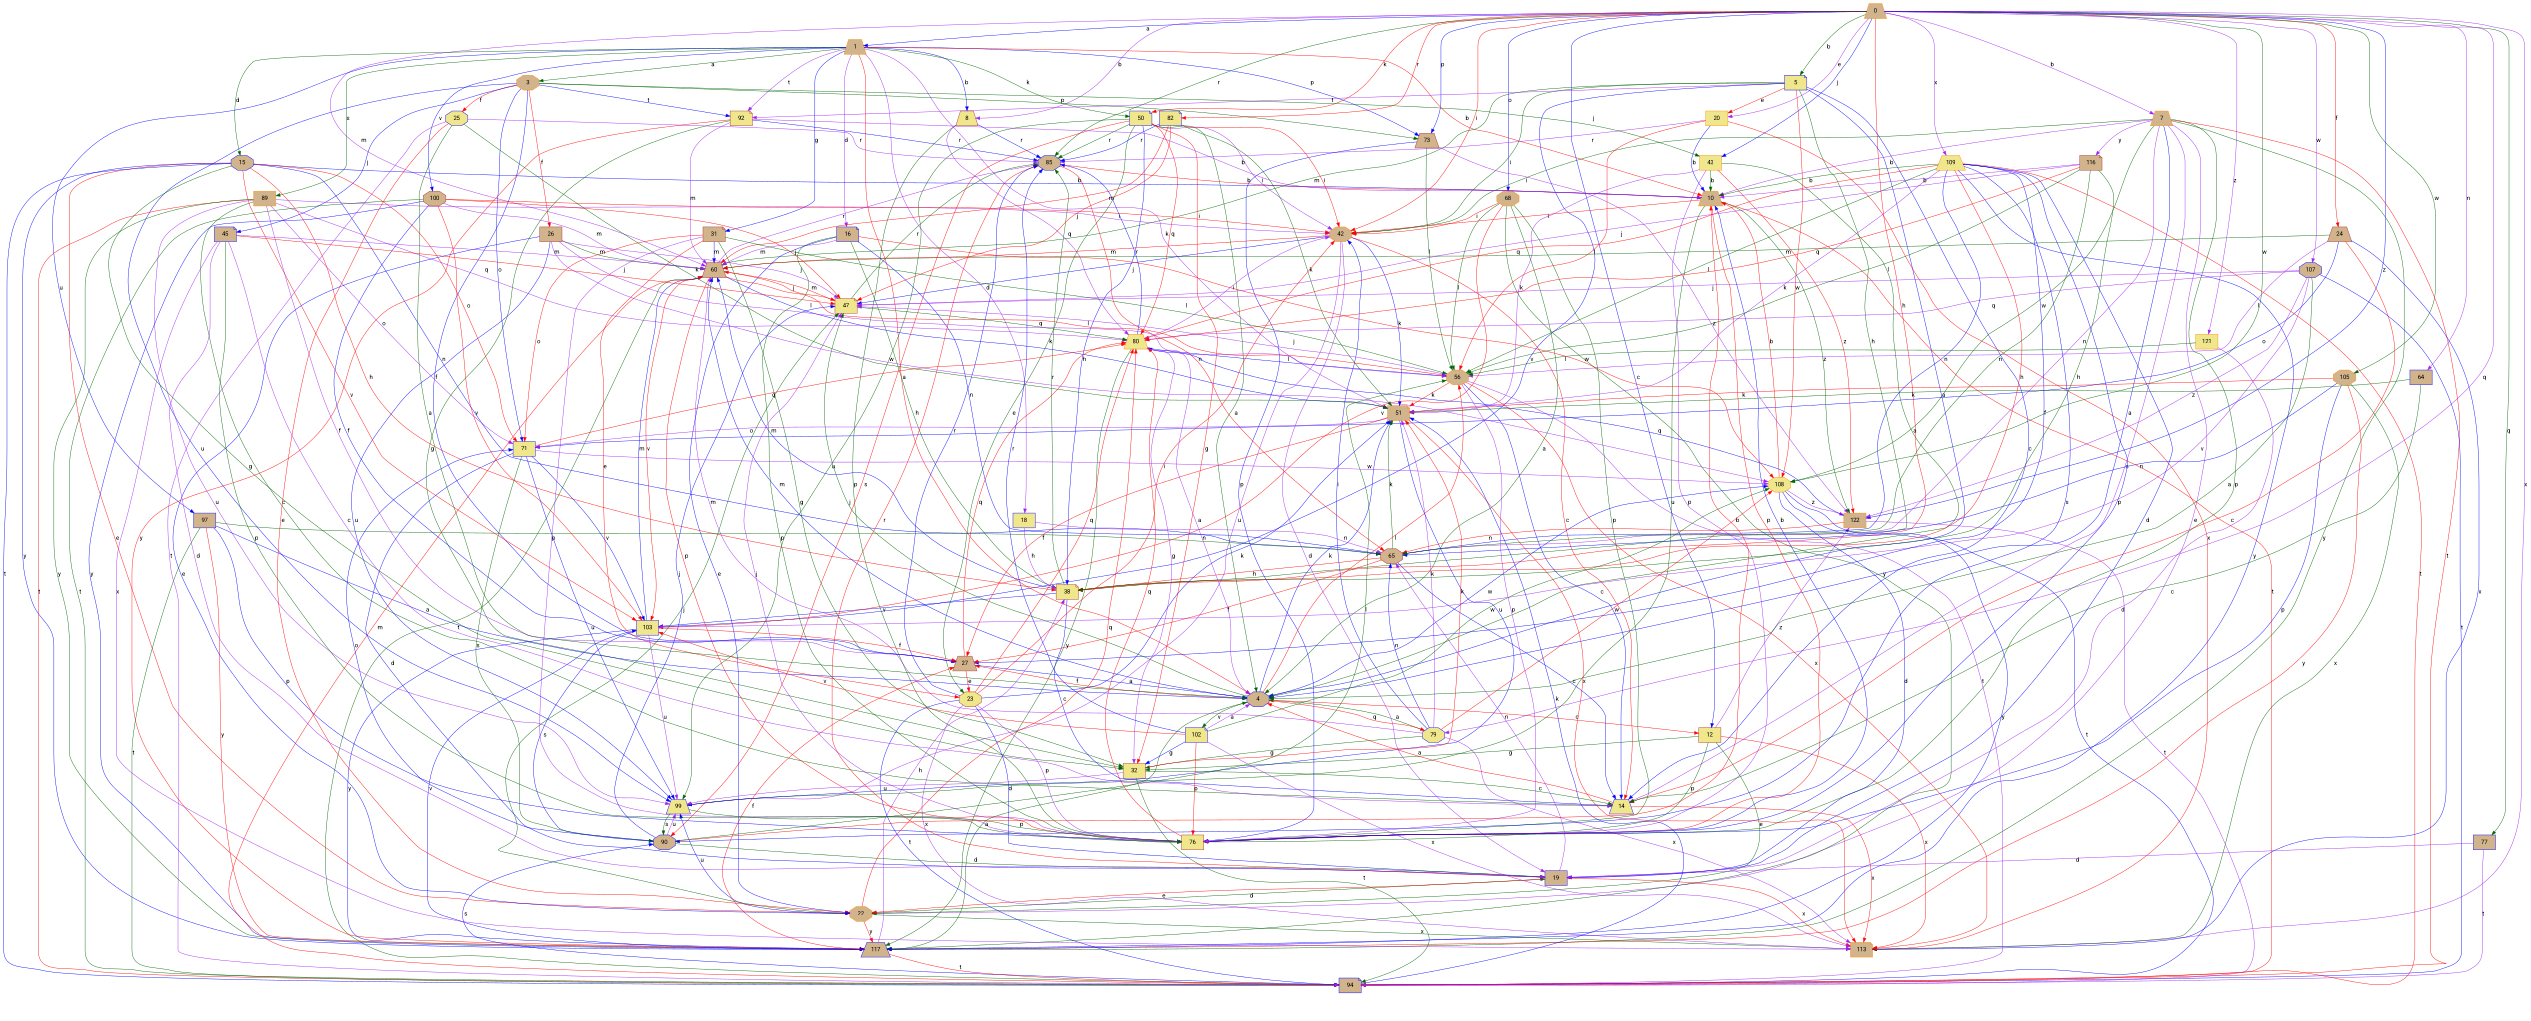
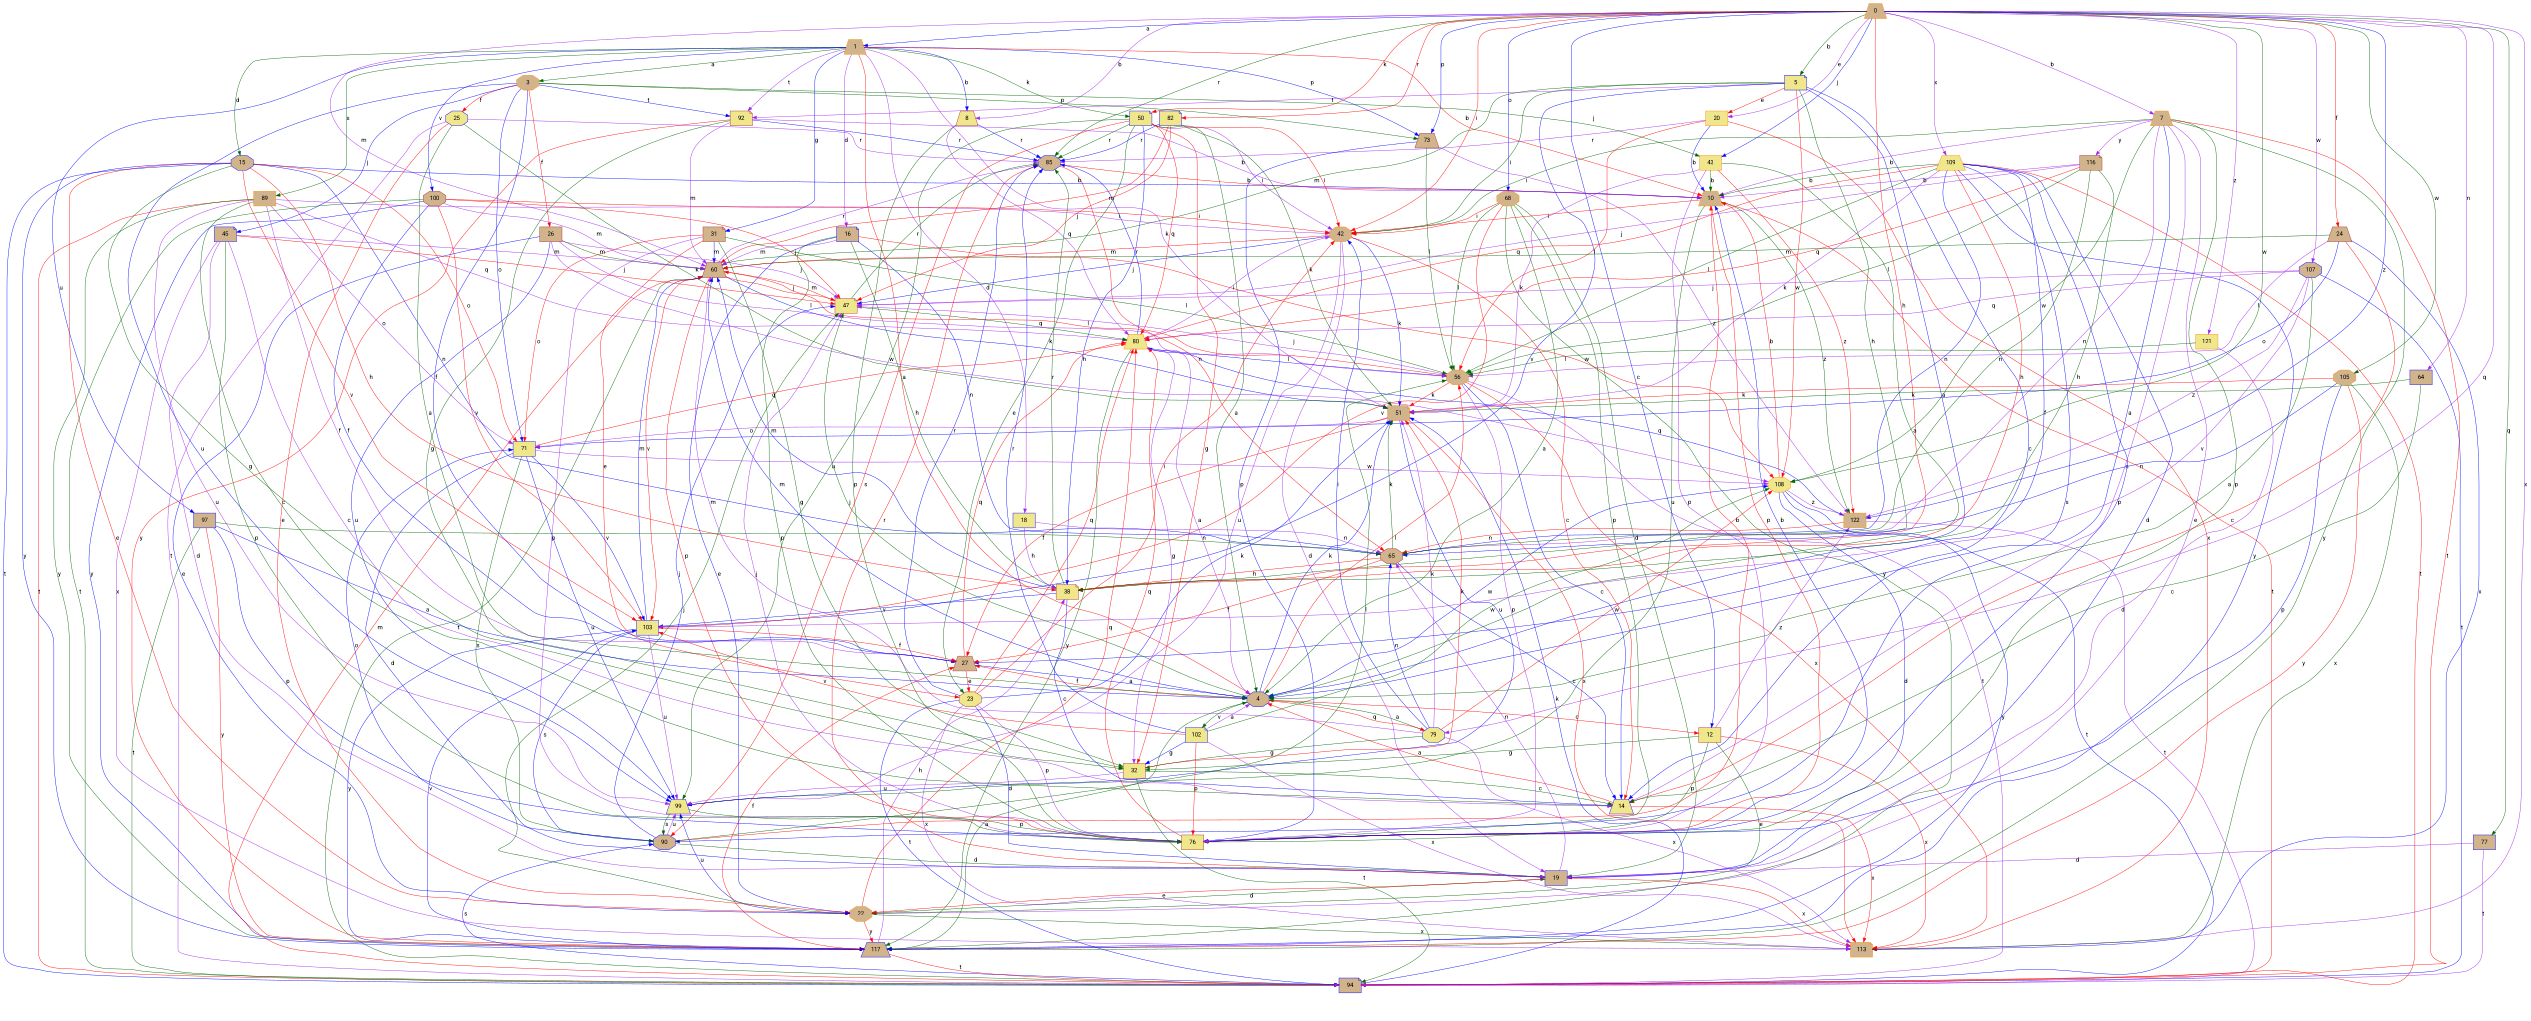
none -> (1644, 572)
